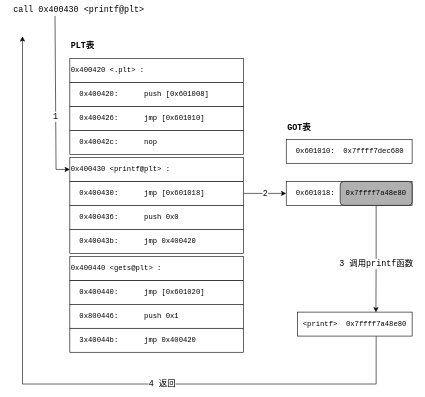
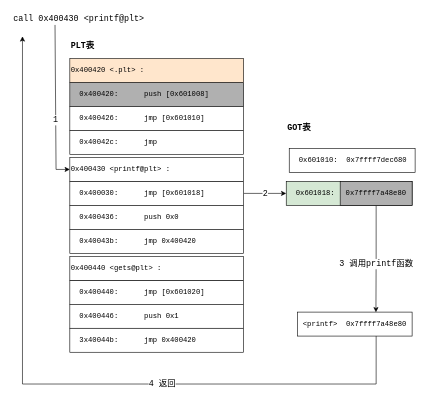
(78, 9) -> (78, 18)
(157, 71) -> (157, 71)
(157, 95) -> (157, 95)
(106, 143) -> (106, 143)
(350, 152) -> (353, 161)
(127, 194) -> (127, 194)
(324, 194) -> (324, 194)
(377, 194) -> (377, 194)
(115, 317) -> (115, 317)
